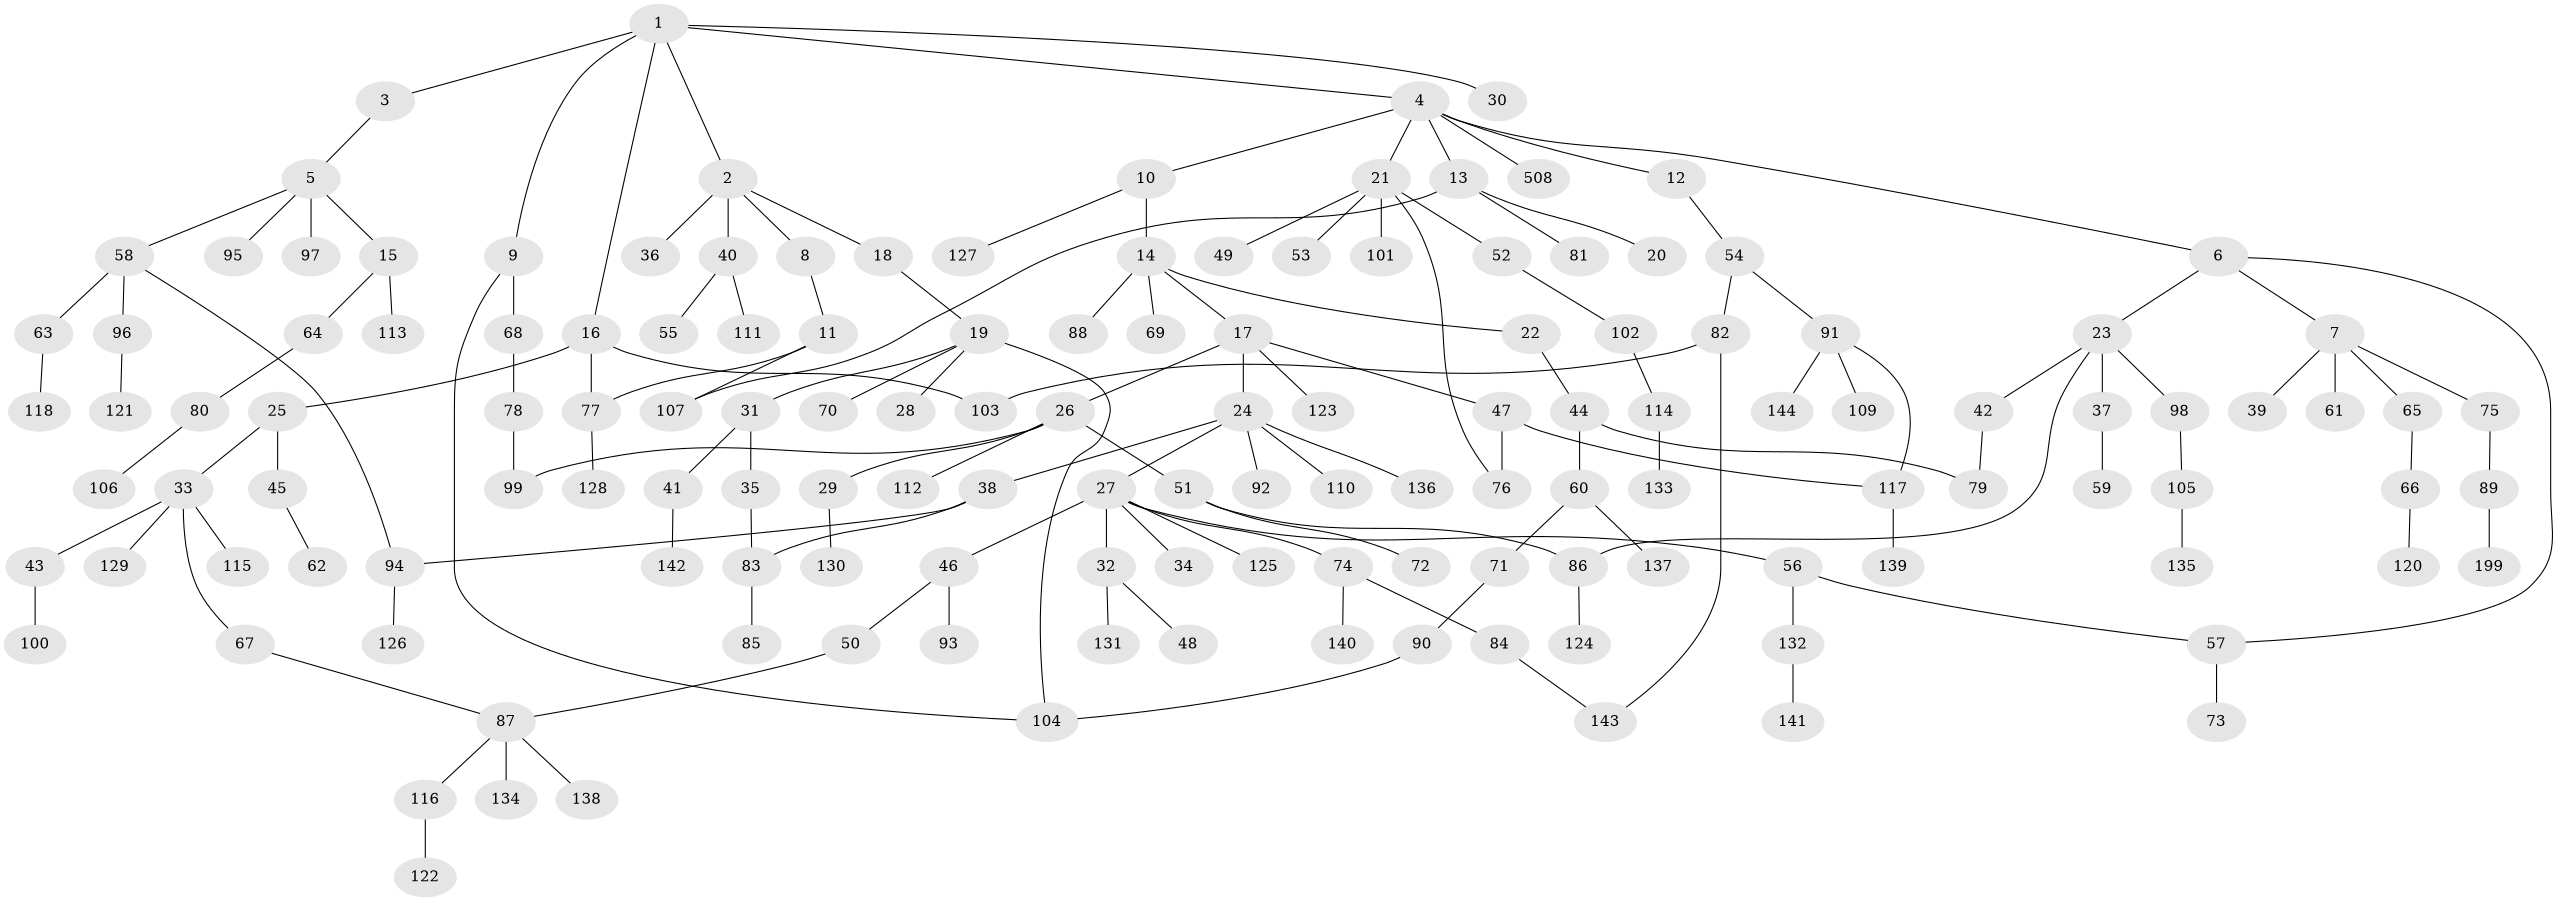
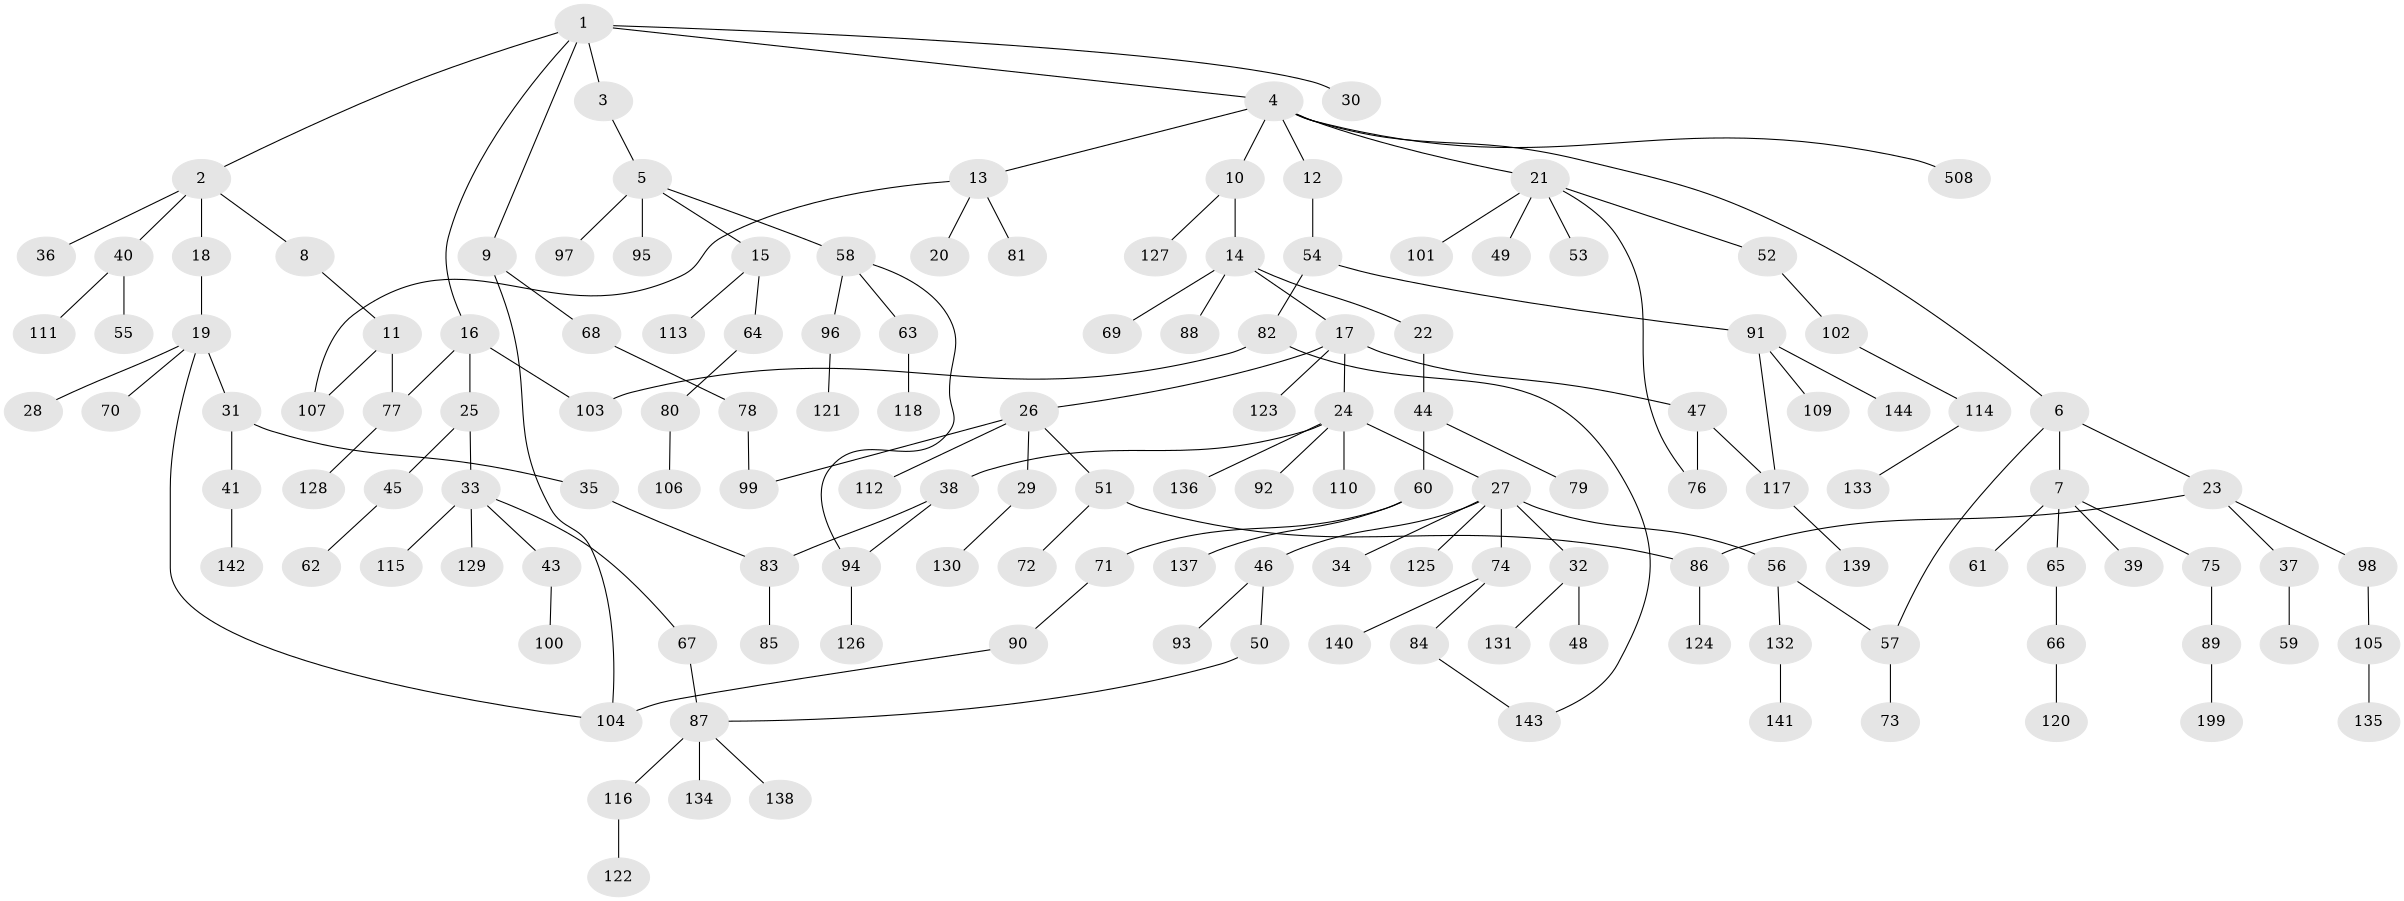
(1984, 412) -> none
